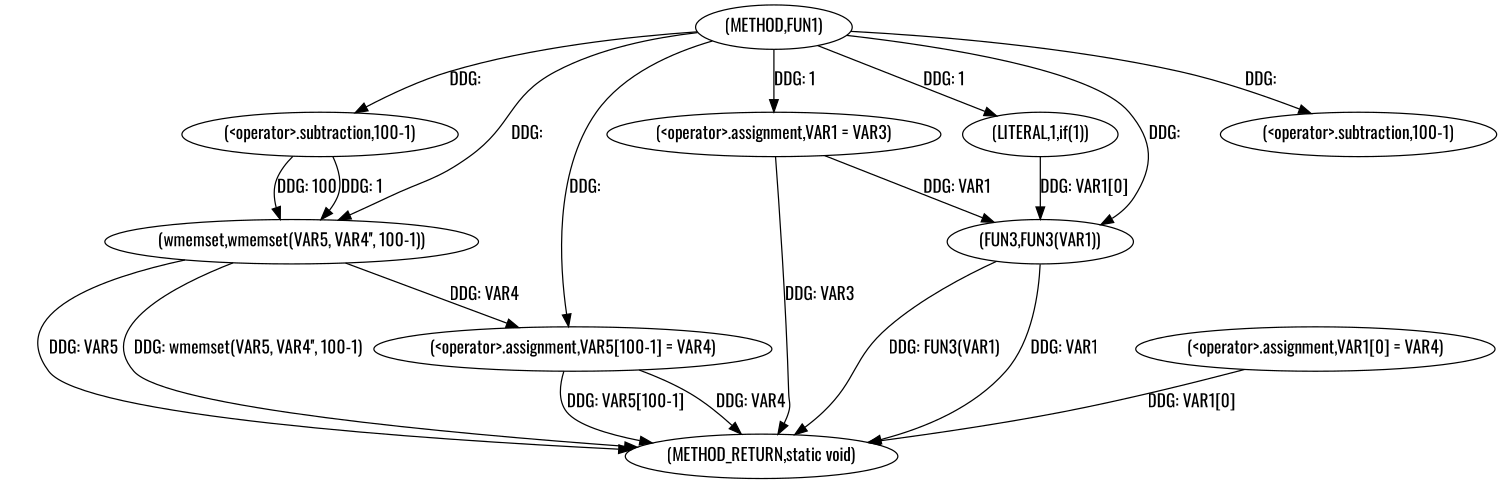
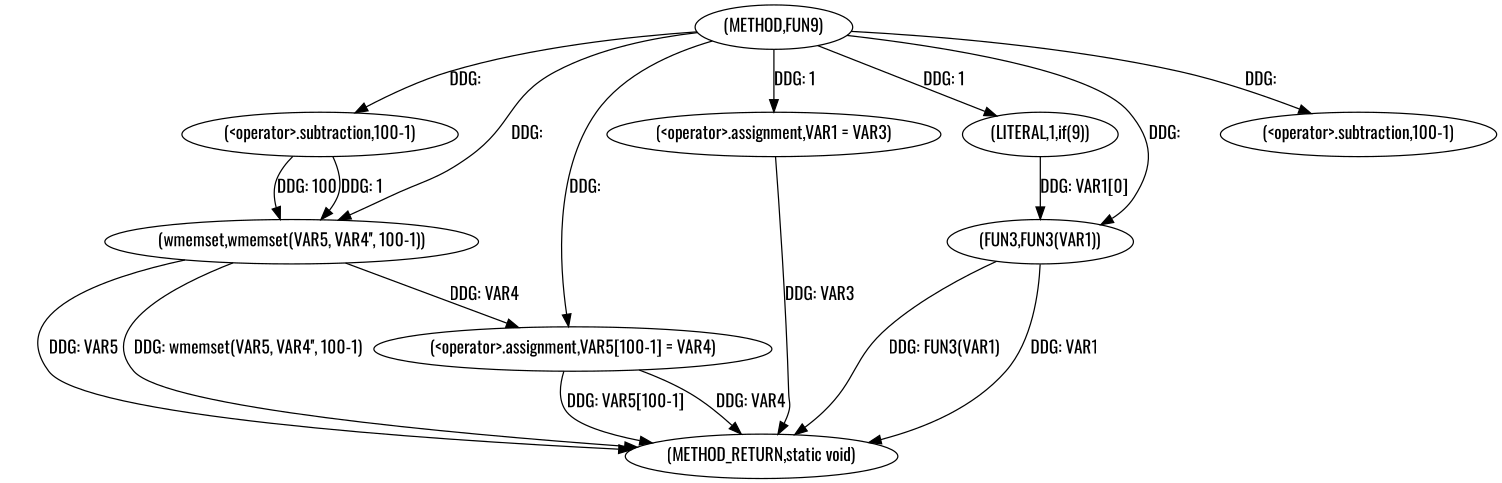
(774, 27) -> (774, 27)
(1040, 134) -> (1040, 134)
(904, 187) -> none
(1315, 349) -> none
